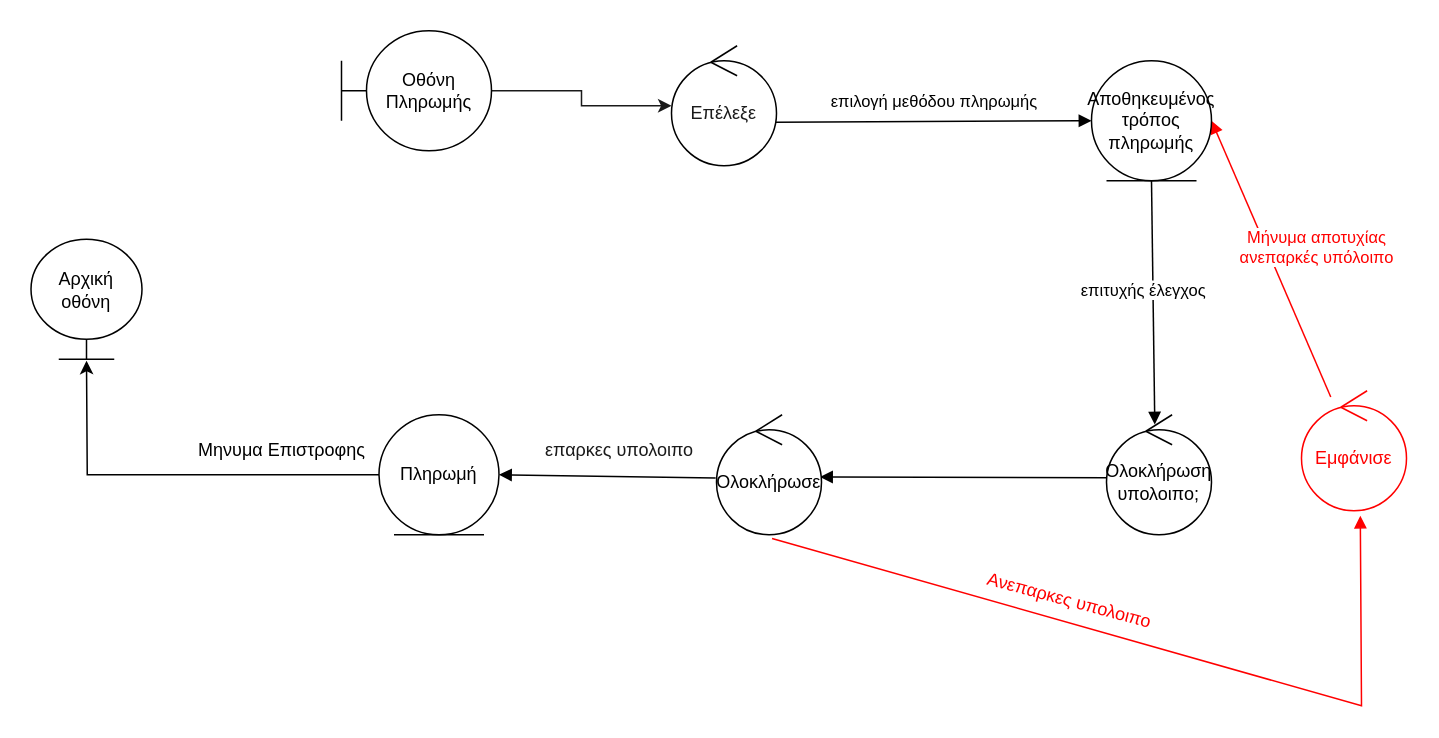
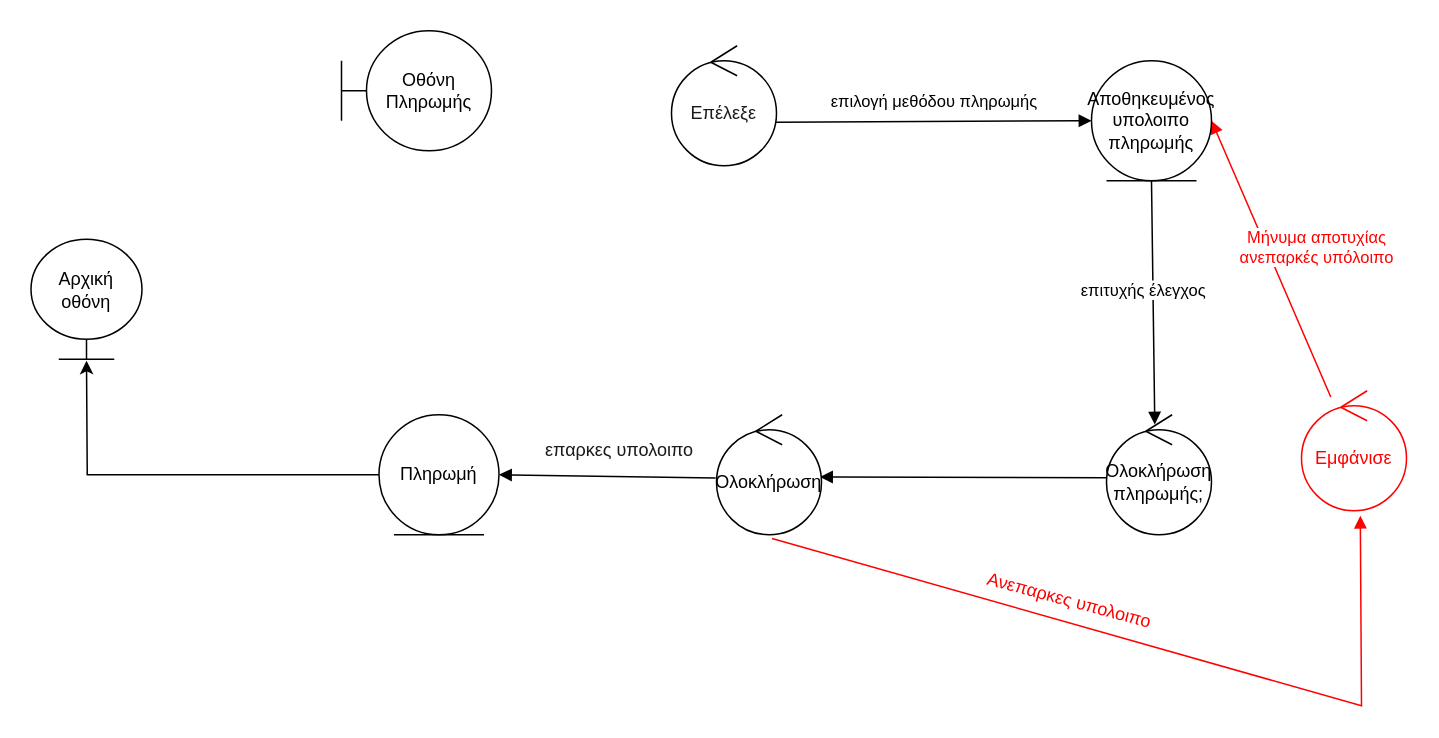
(581, 93) -> none
(1151, 121) -> (1151, 121)
(281, 451) -> none
(769, 482) -> (769, 482)
(1159, 482) -> (1159, 482)
